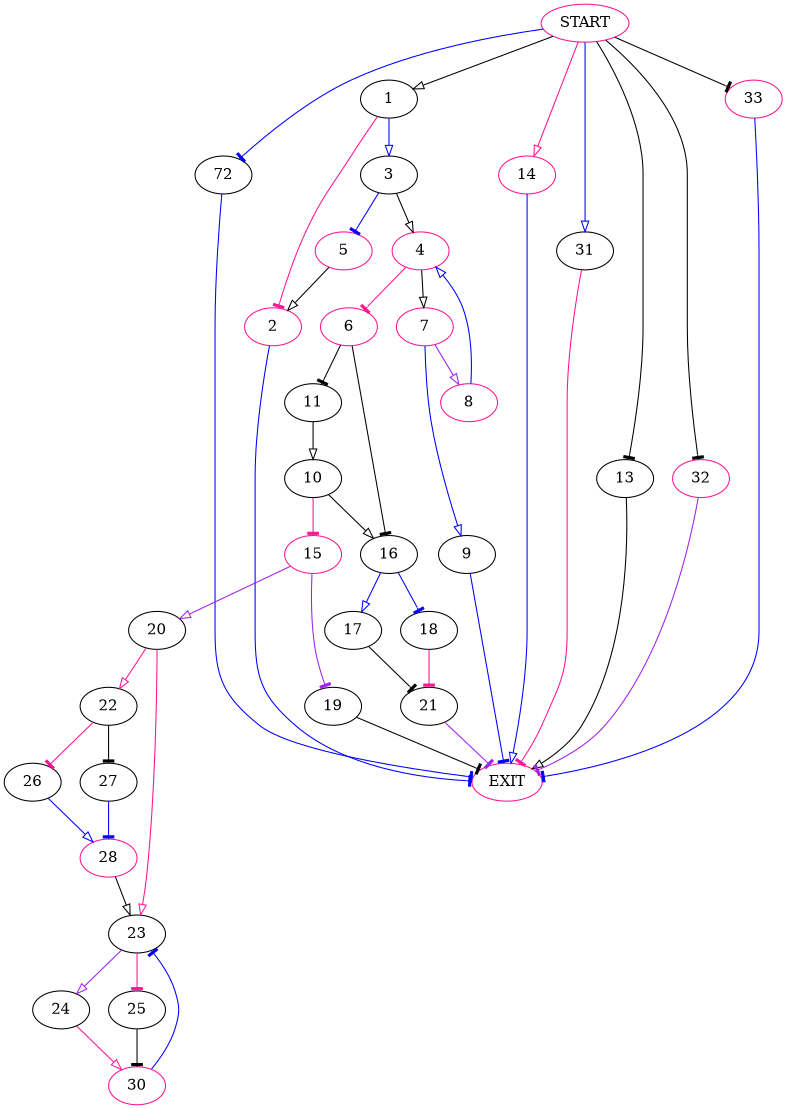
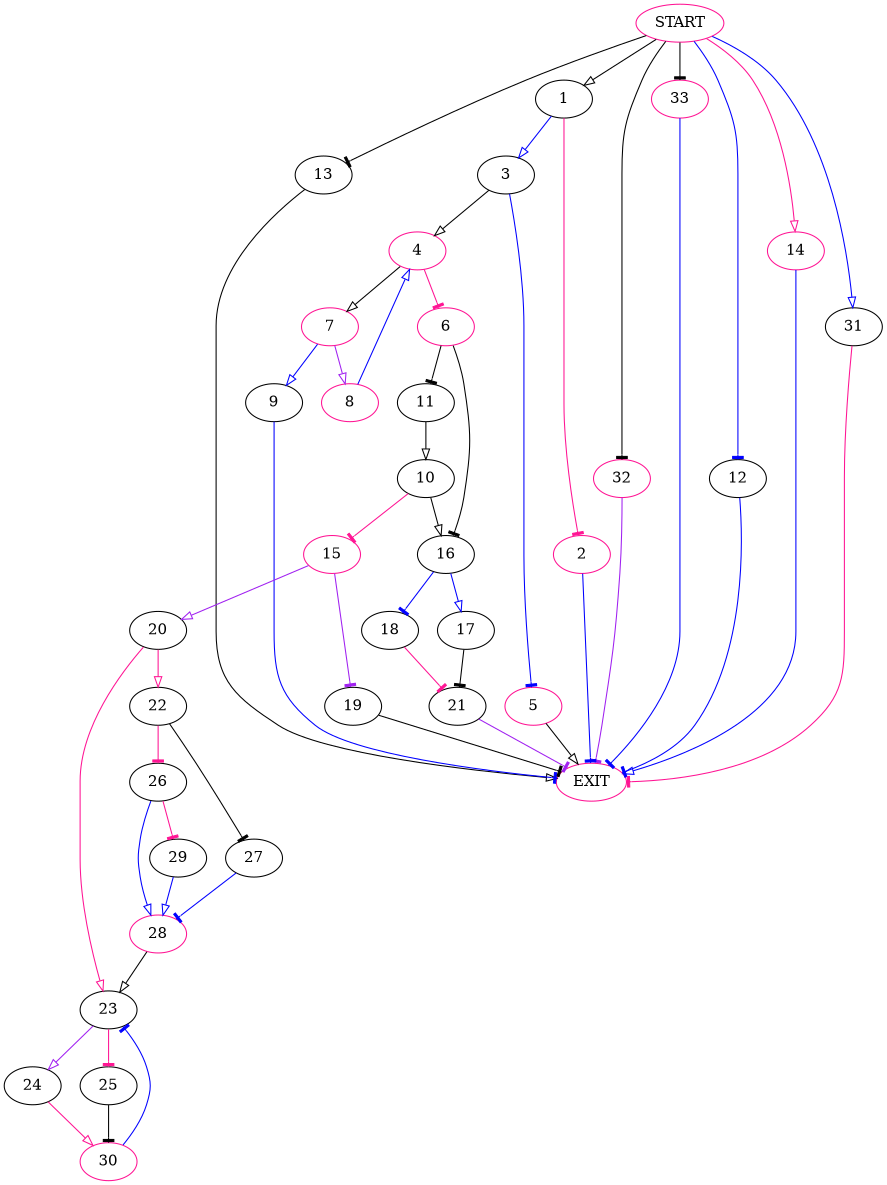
(223, 175) -> (738, 479)
(312, 285) -> (559, 739)
none -> (178, 858)
